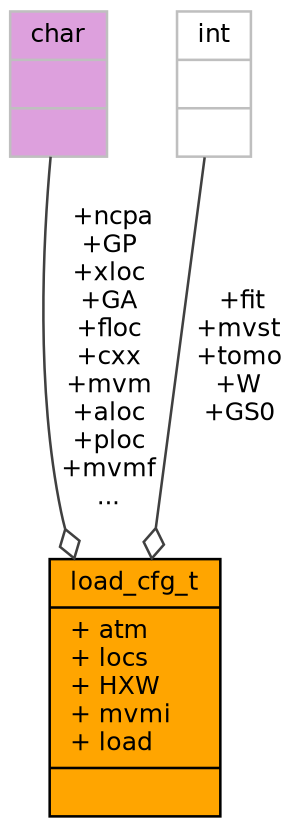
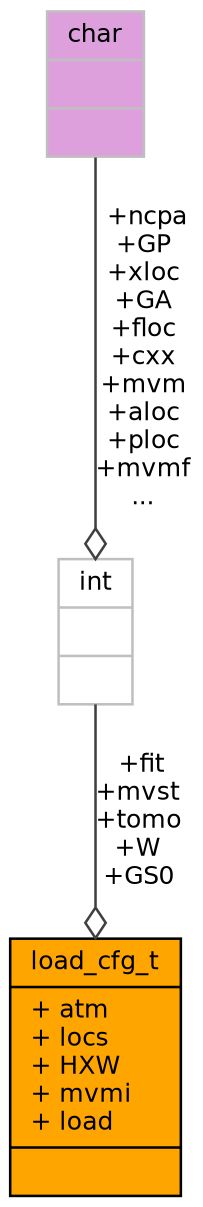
(44, 343) -> (96, 343)
